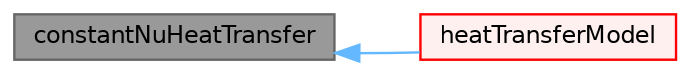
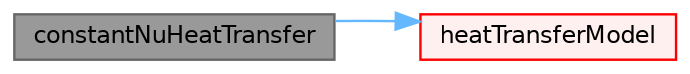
(390, 53) -> (366, 21)
